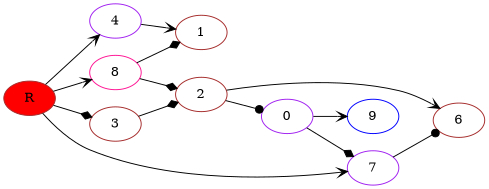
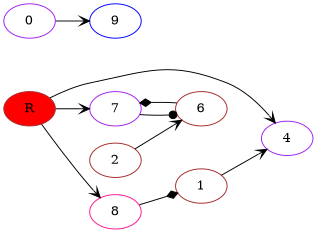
(154, 26) -> (240, 165)
(153, 82) -> none
(241, 104) -> none
(115, 124) -> none
(325, 139) -> (164, 102)
